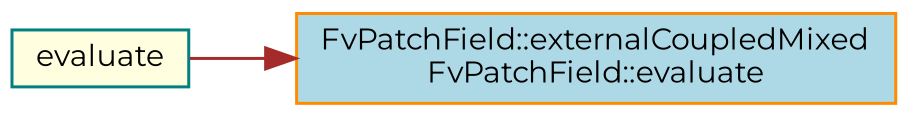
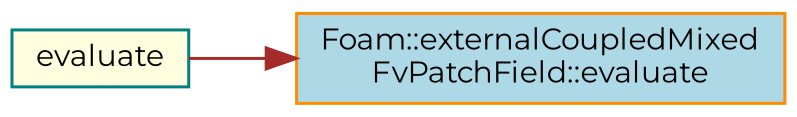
(596, 58) -> (541, 58)
